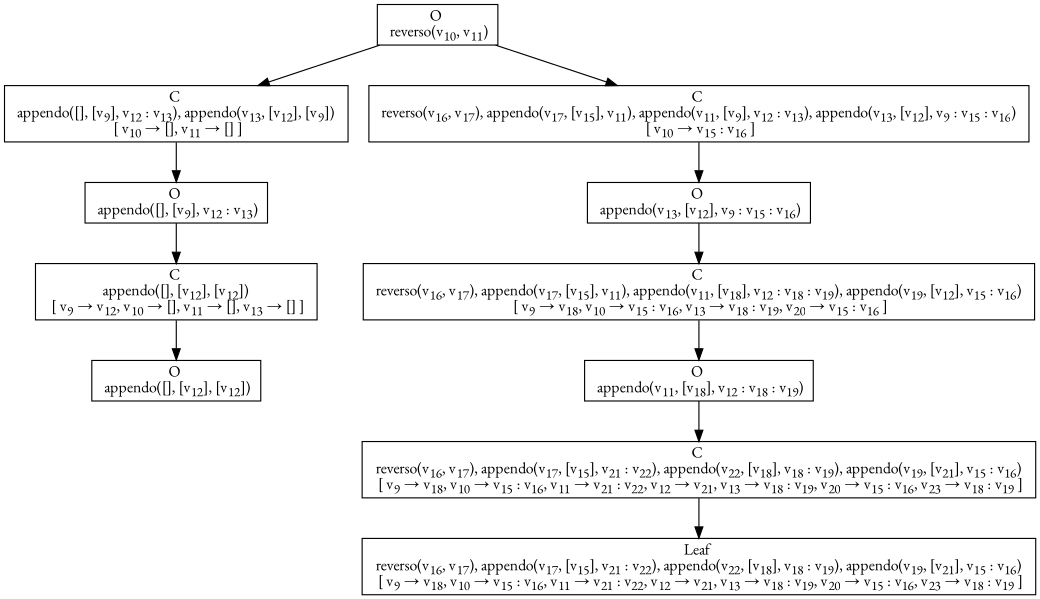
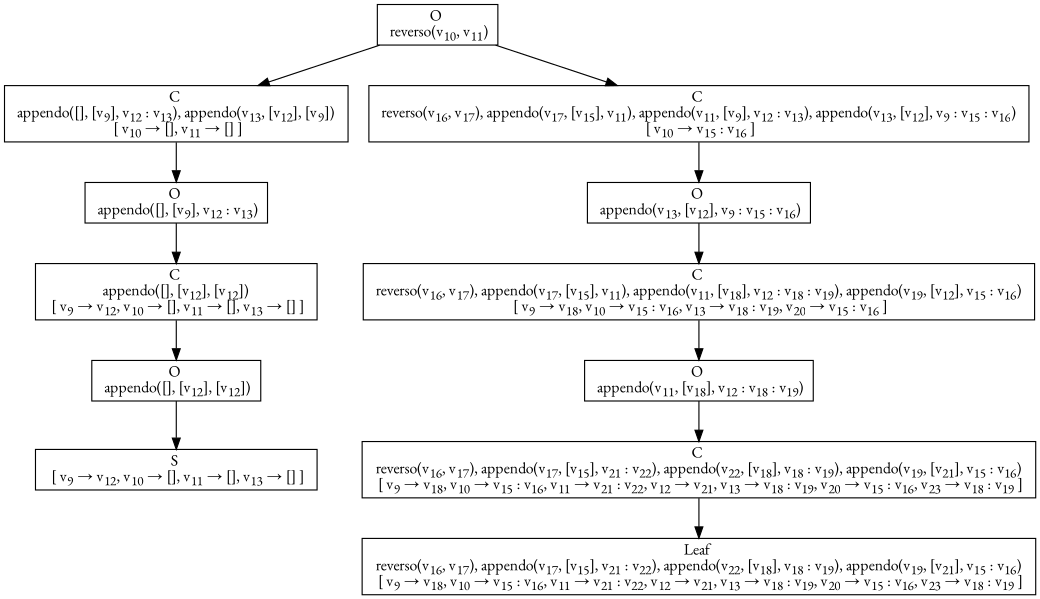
none -> (176, 470)
